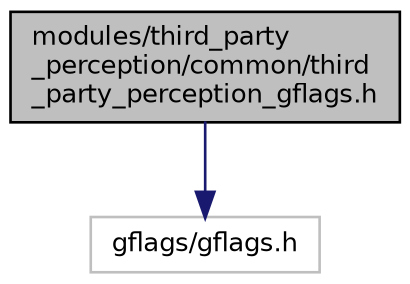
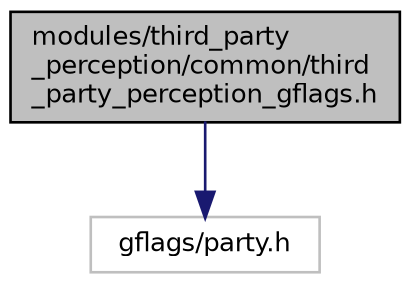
(205, 245) -> (205, 245)
